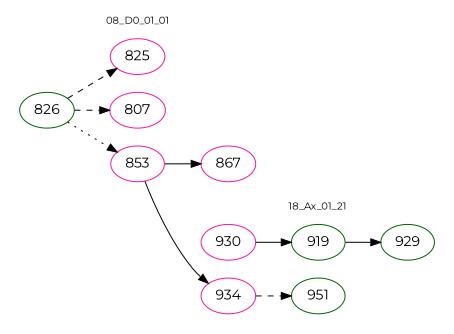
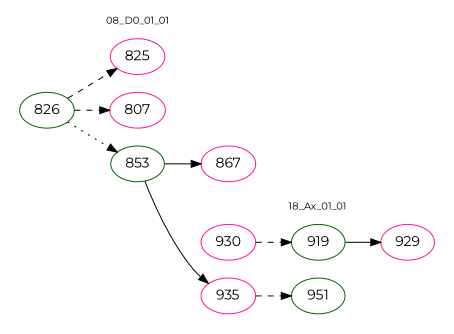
(138, 164) -> (138, 164)
(318, 207) -> (318, 207)
(268, 242) -> (268, 242)
(408, 242) -> (408, 242)
(228, 296) -> (228, 296)
